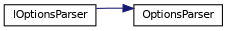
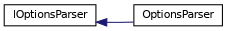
(110, 8) -> (120, 22)
